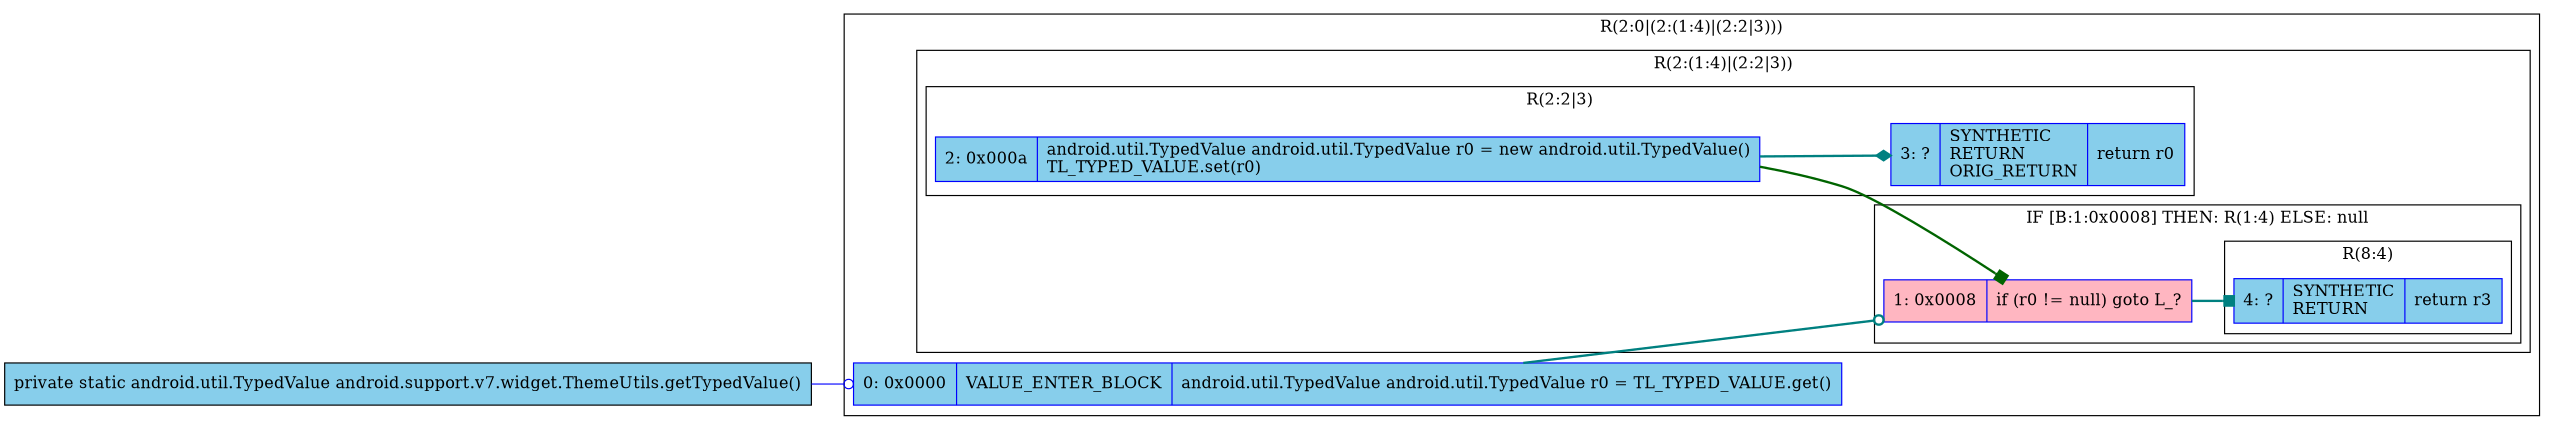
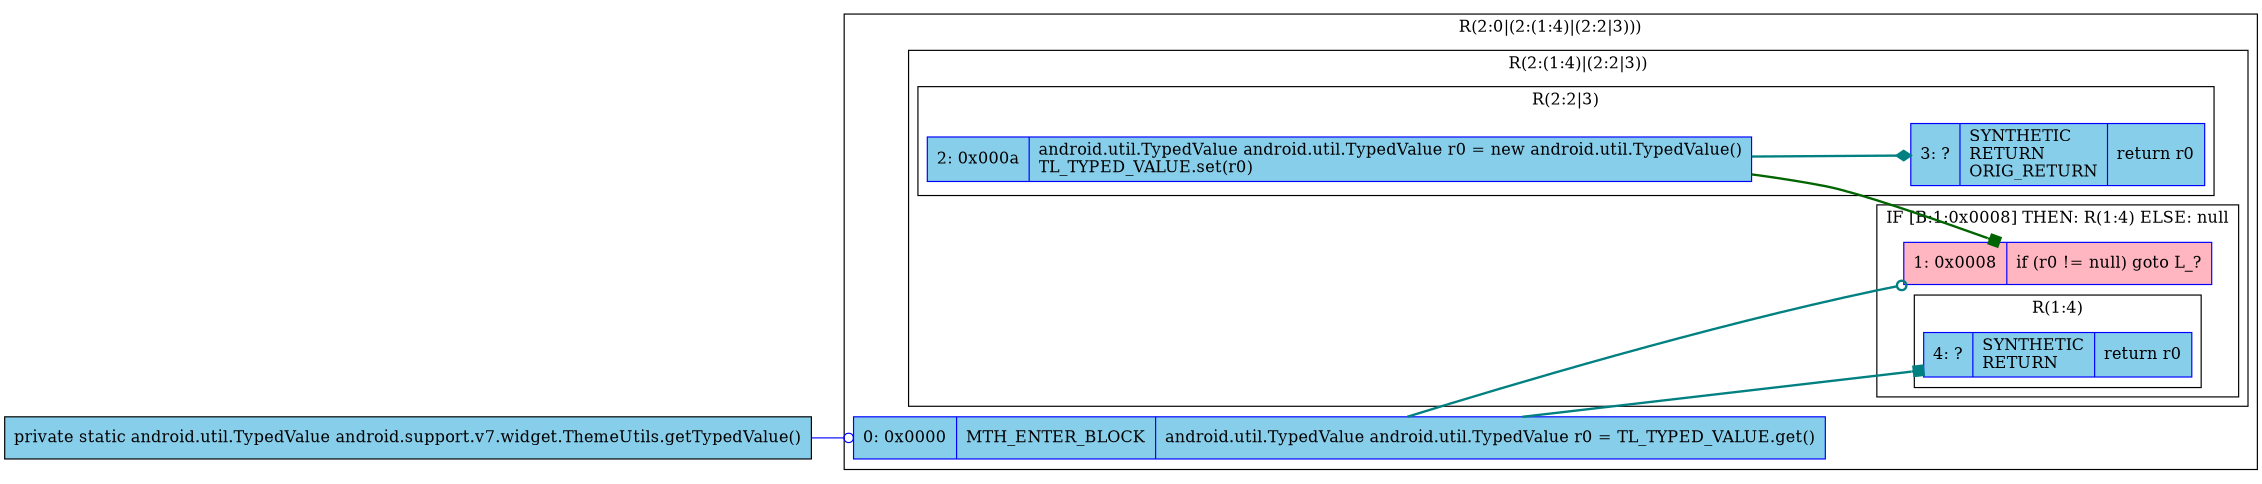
(2368, 255) -> (2058, 309)
(2453, 300) -> (2143, 354)
(2207, 301) -> (1717, 394)
(1064, 383) -> (1056, 437)
